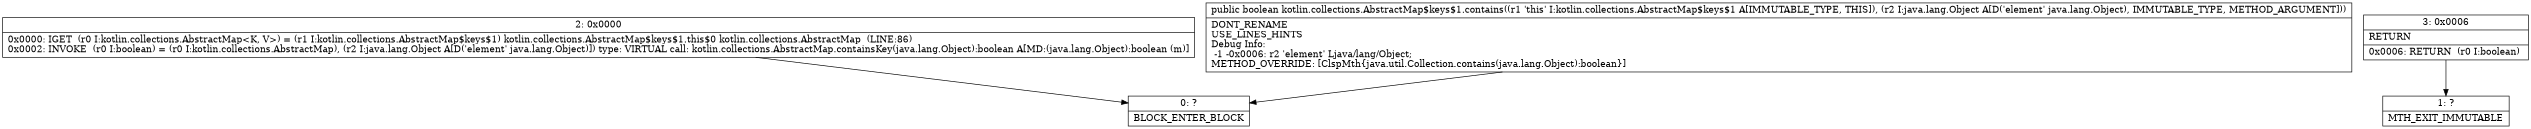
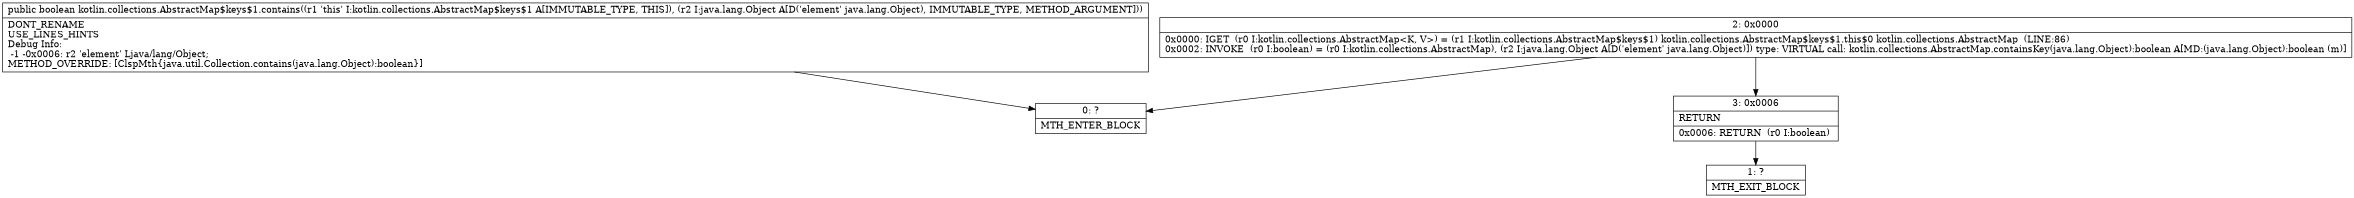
none -> (1756, 73)
(1189, 118) -> (1091, 126)
(2446, 118) -> (1756, 187)
